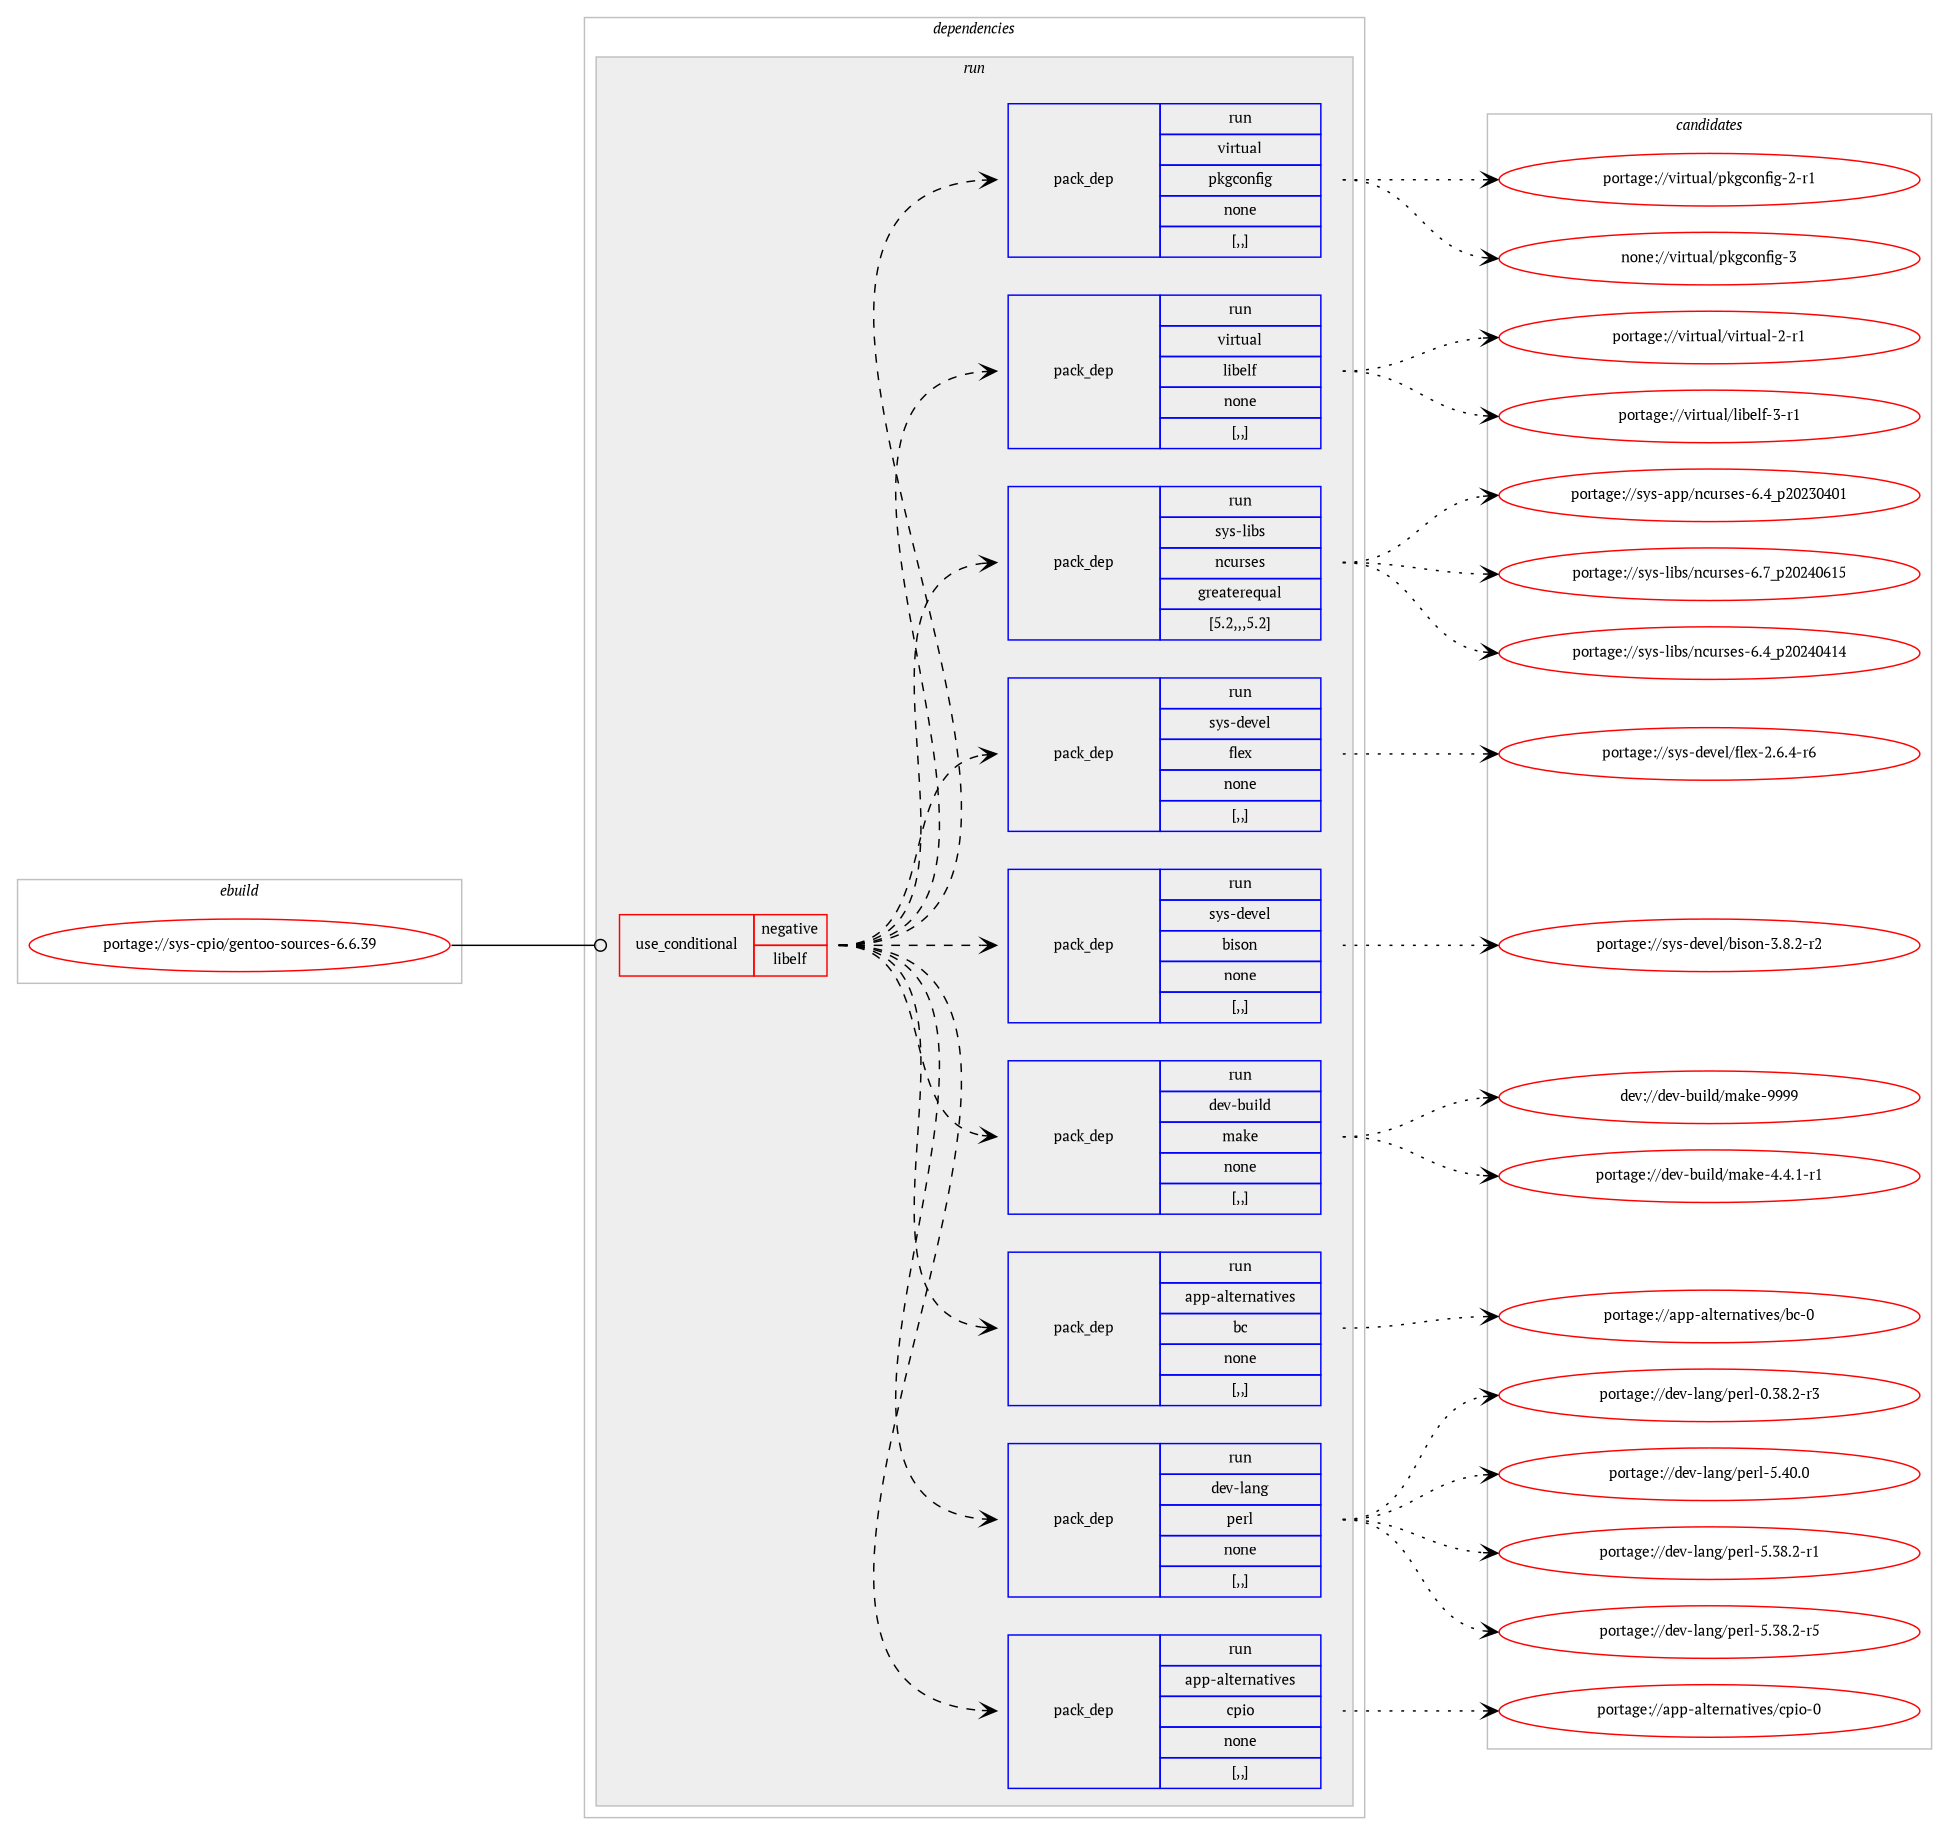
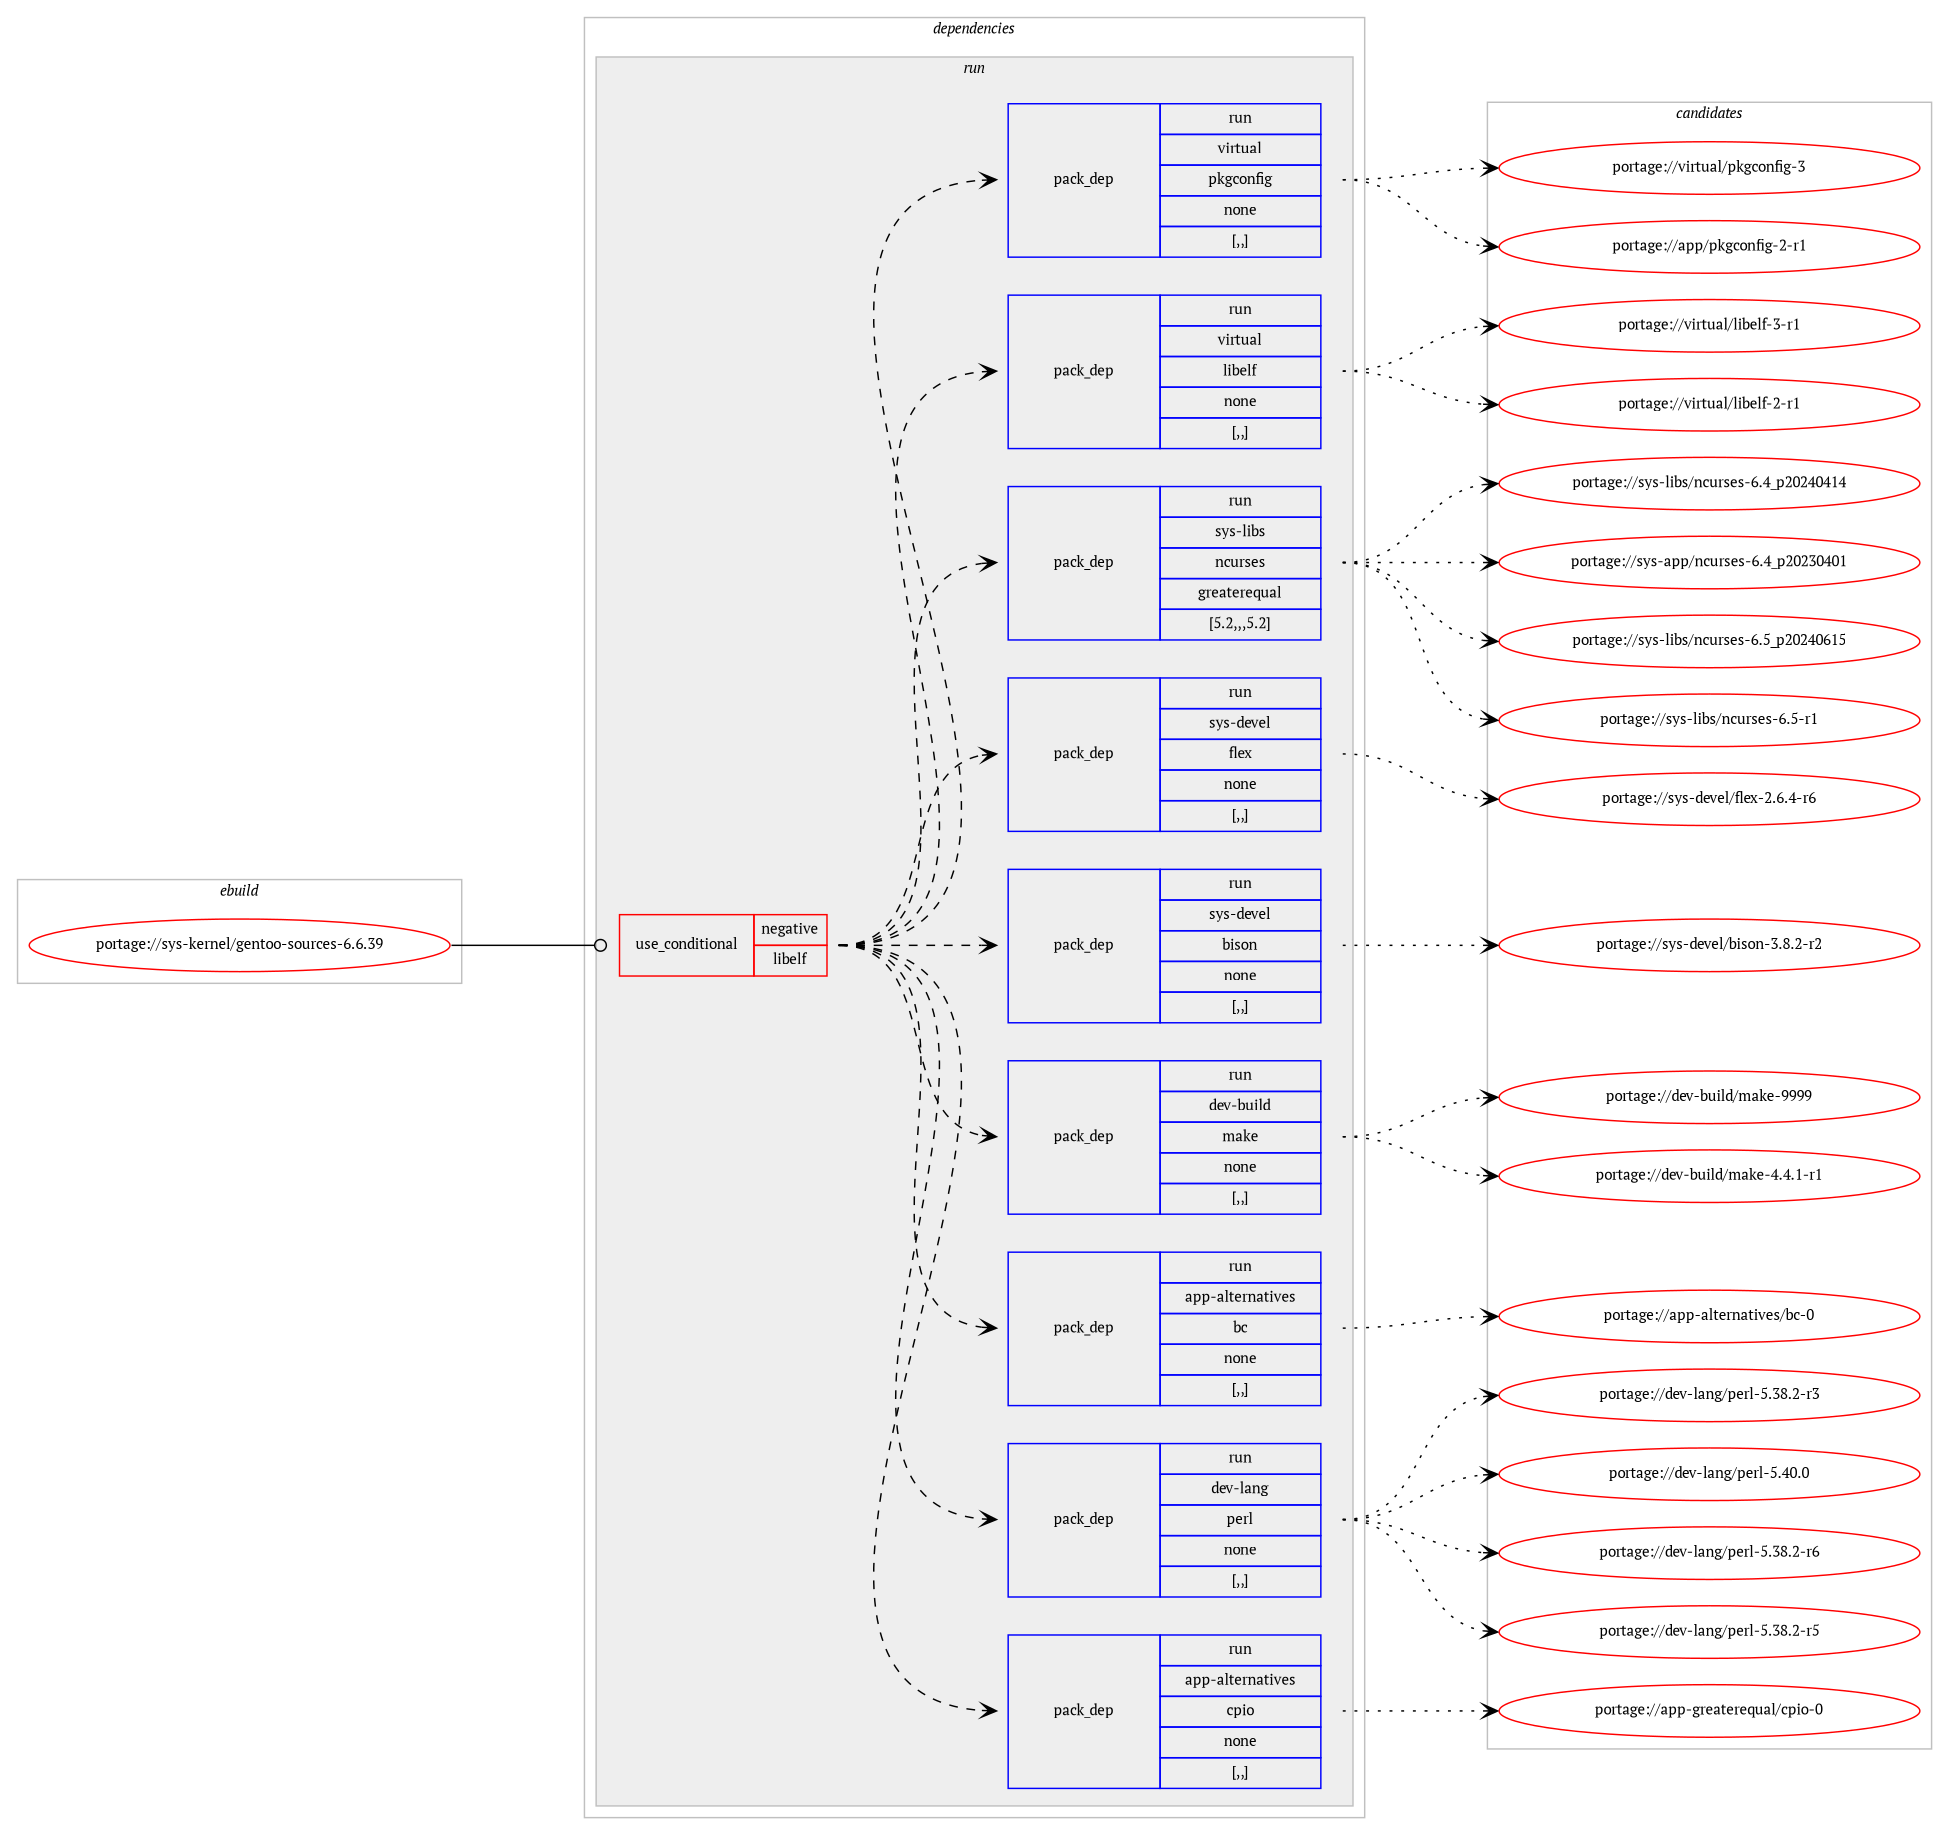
(1710, 180) -> (1710, 247)
(1710, 259) -> (1710, 168)
(1710, 338) -> (1710, 405)
(1710, 574) -> (1710, 641)
none -> (1710, 720)
(240, 945) -> (240, 945)
(1710, 1097) -> (1710, 1097)
(1710, 1395) -> (1710, 1395)
(1710, 1553) -> (1710, 1553)
(1710, 1711) -> (1710, 1711)
